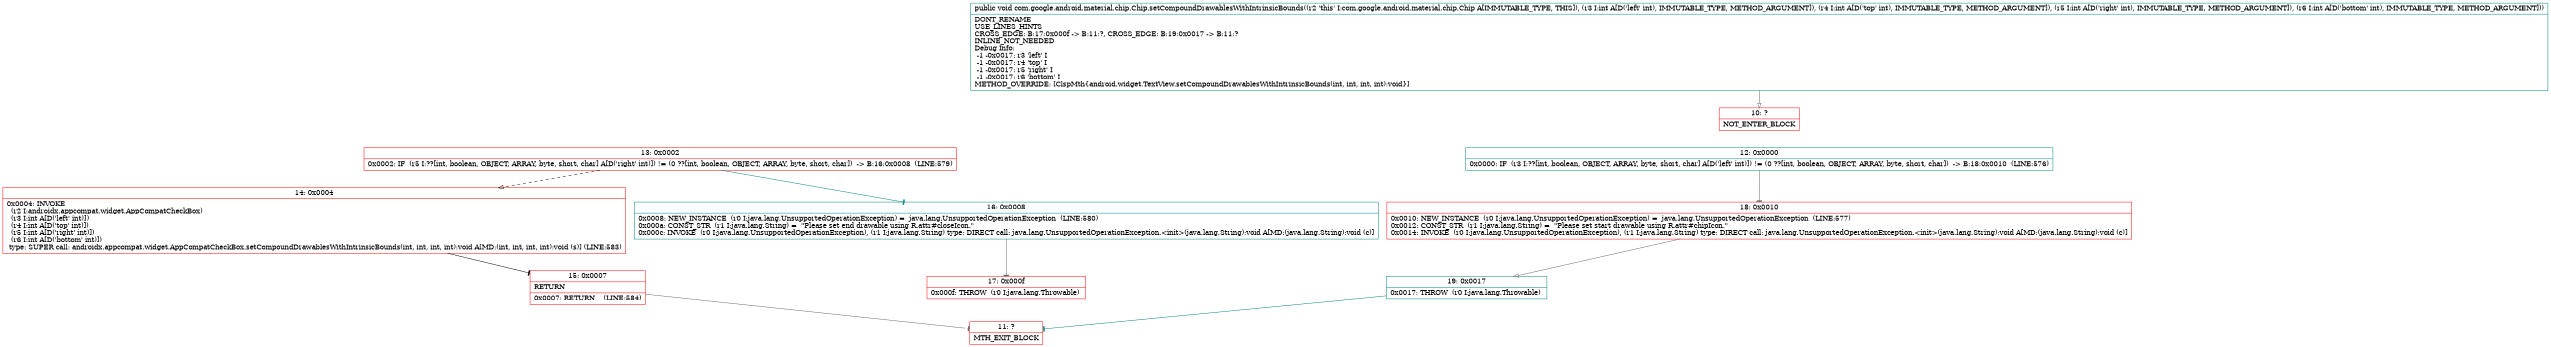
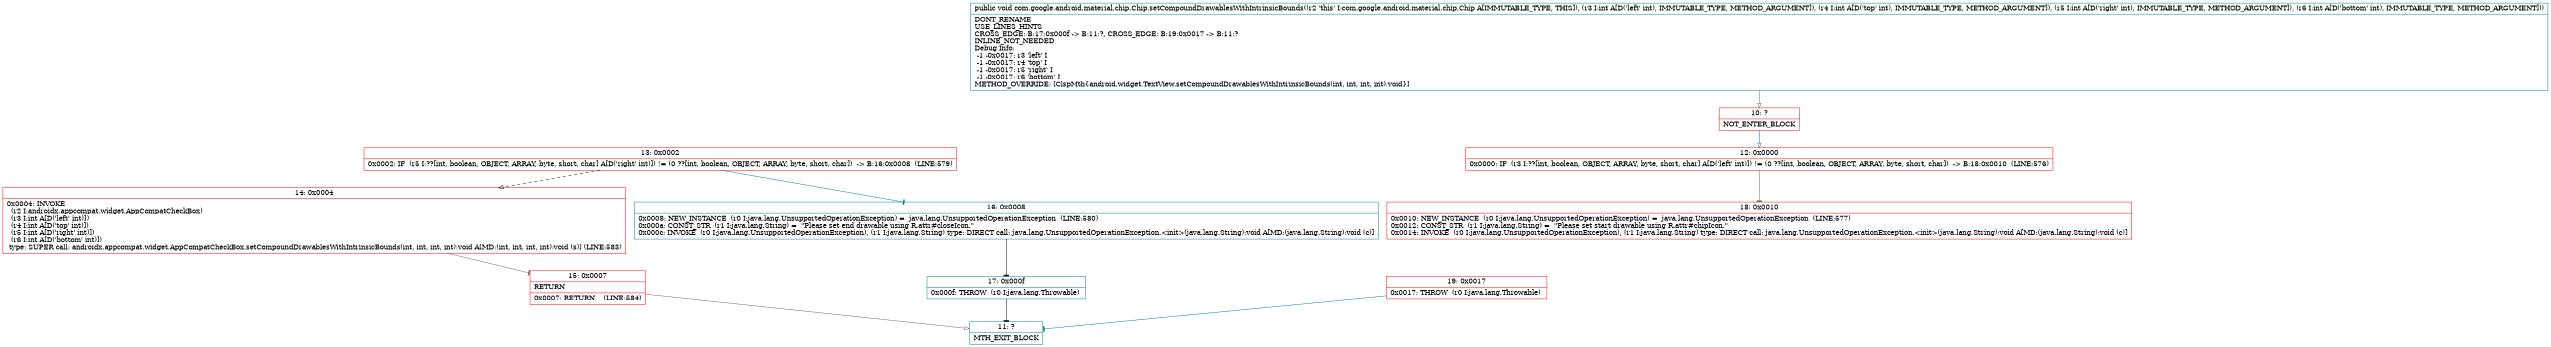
none -> (1759, 137)
(1759, 159) -> (1759, 159)
(1006, 256) -> (1006, 256)
(1599, 257) -> none
(488, 263) -> (488, 263)
(1006, 288) -> (1006, 288)
(1467, 288) -> (1467, 288)
none -> (1006, 309)
(805, 311) -> (805, 311)
(1006, 333) -> (1006, 333)
